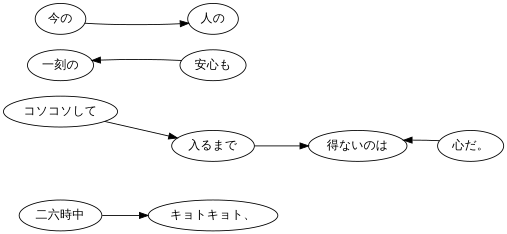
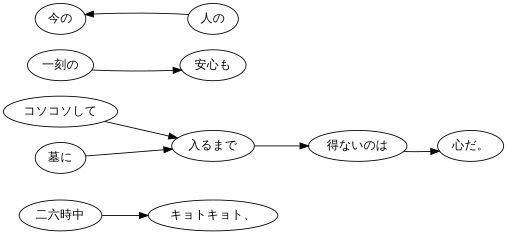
(132, 25) -> (141, 13)
(141, 59) -> (132, 71)
(426, 140) -> (417, 152)
none -> (61, 158)
